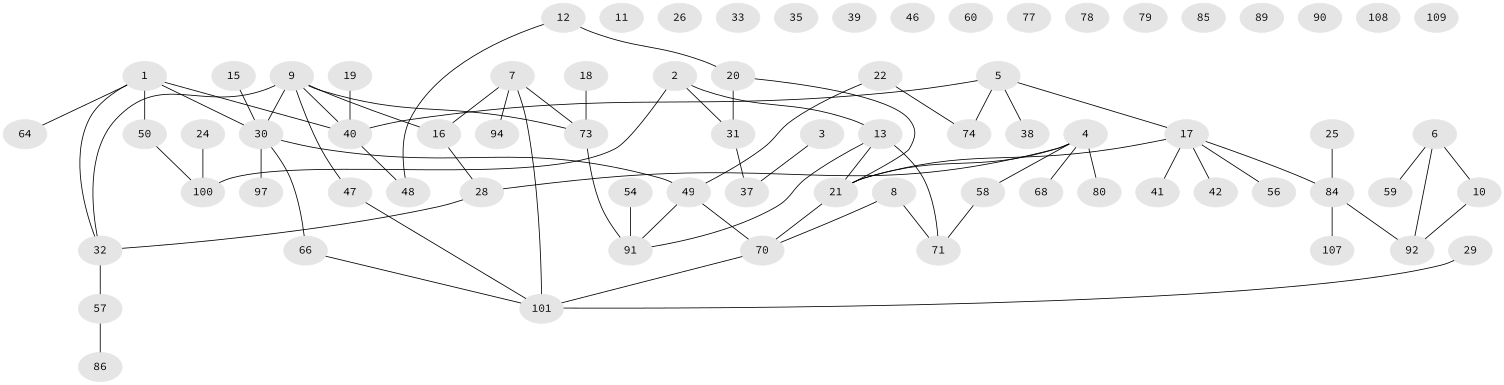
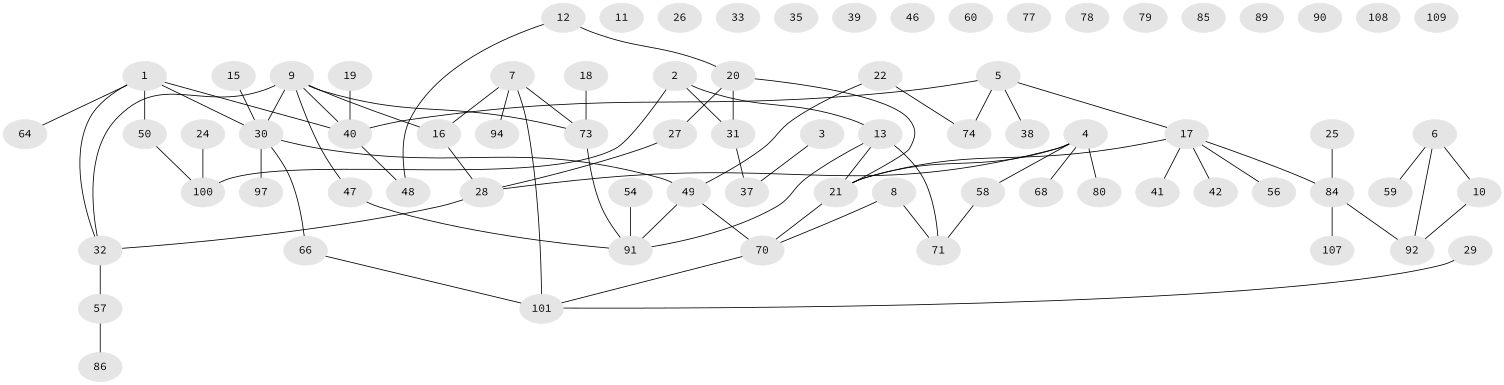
none -> (675, 134)
(446, 251) -> (486, 232)
